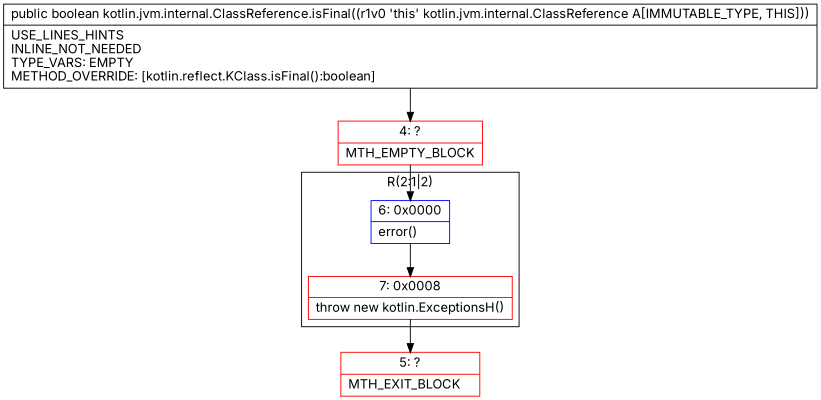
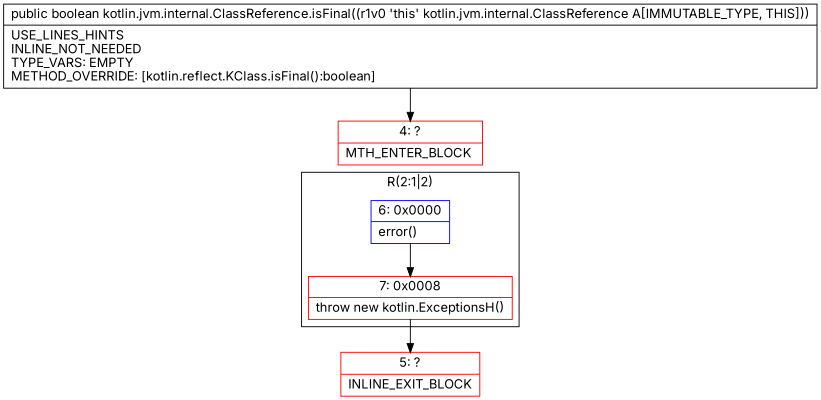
(410, 154) -> (409, 154)
(410, 178) -> none
(405, 385) -> (410, 385)
